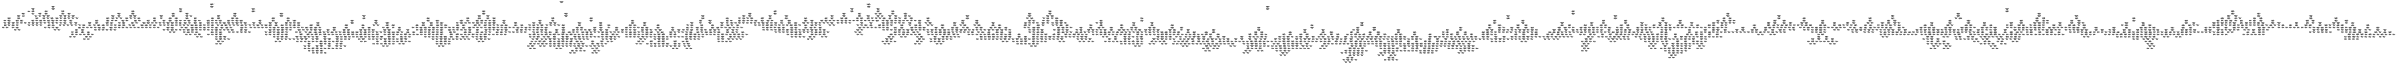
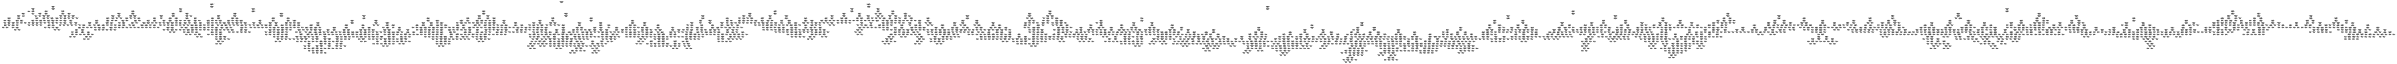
none -> (1861, 32)
